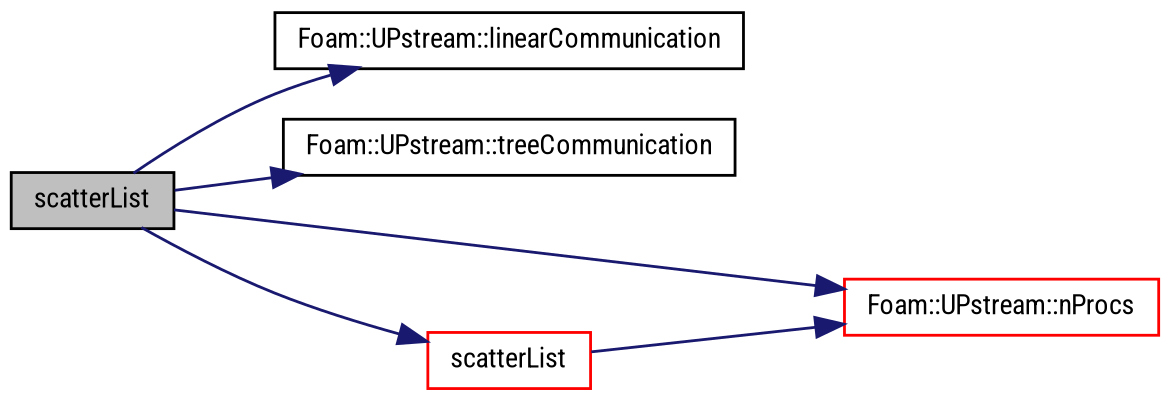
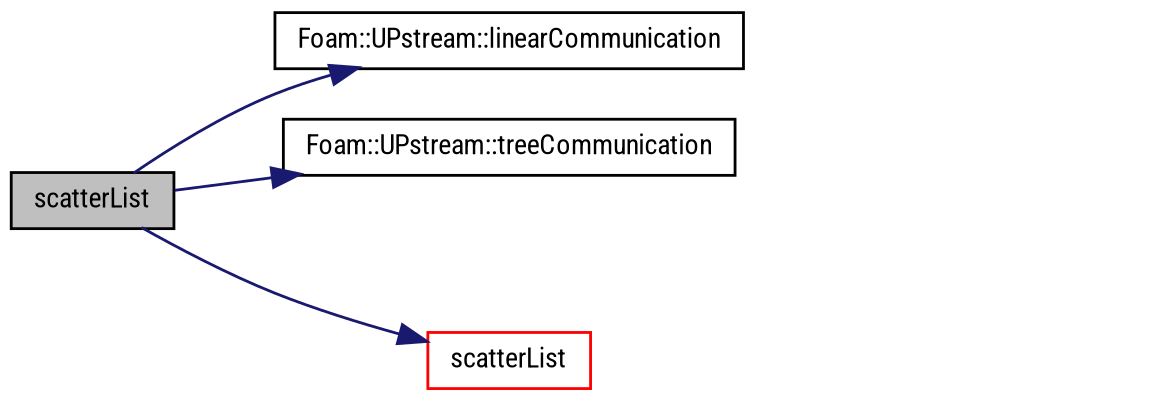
(1002, 307) -> none
